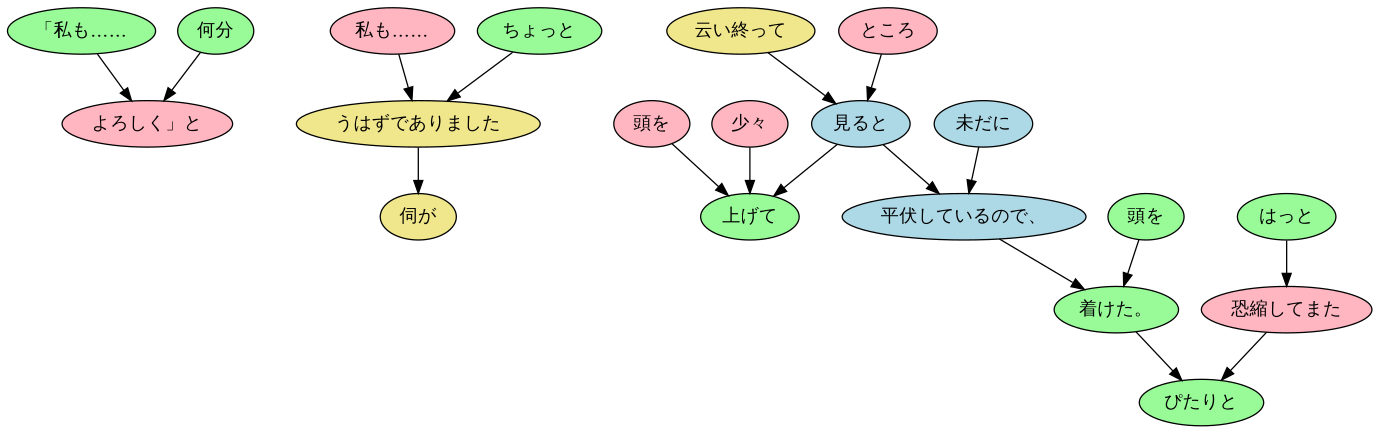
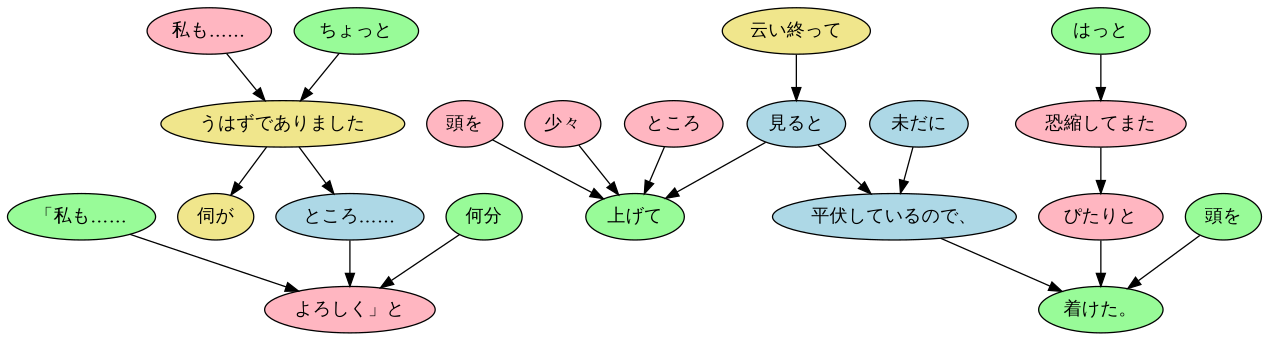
(876, 71) -> (657, 164)
none -> (350, 217)
(1155, 351) -> (1101, 257)
(1201, 403) -> (1101, 217)
